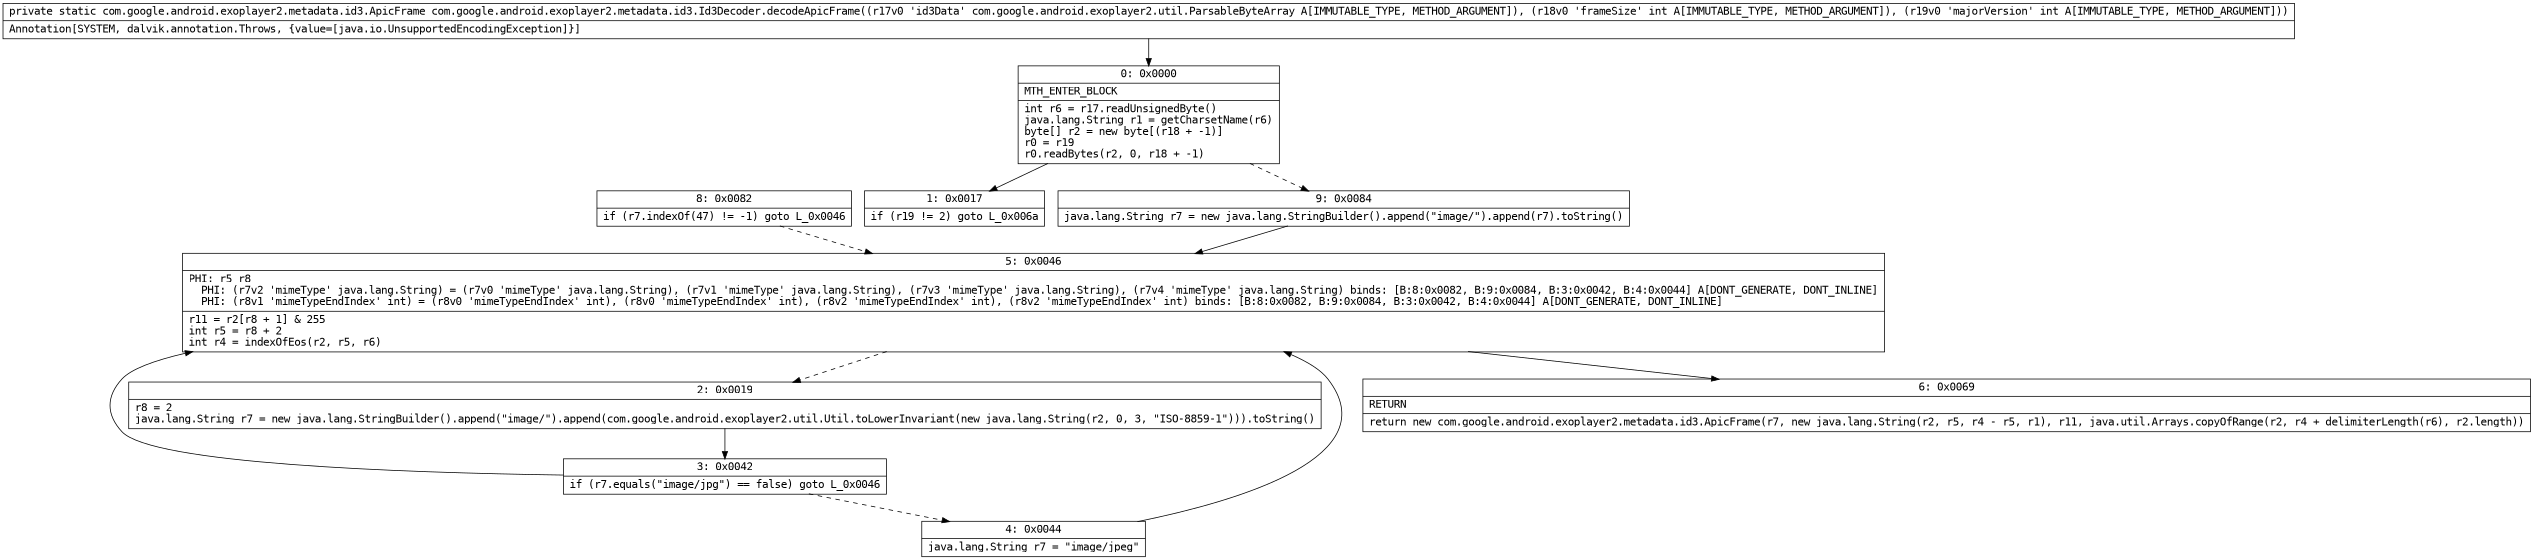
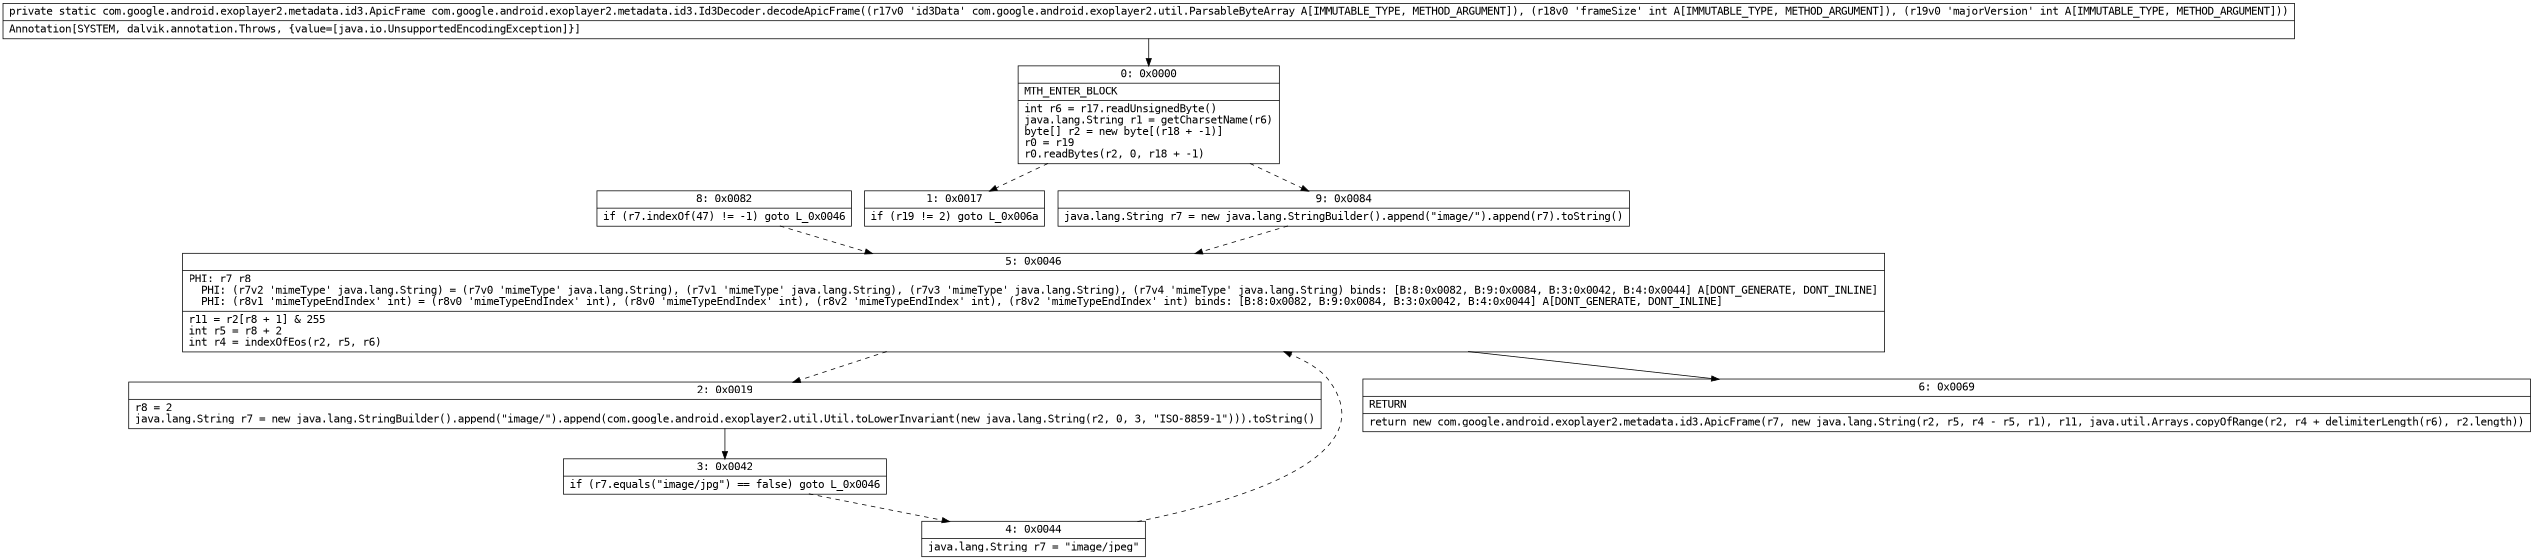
(1022, 176) -> (1022, 176)
(1245, 239) -> (1245, 239)
(223, 279) -> (223, 279)
(276, 463) -> none
(1292, 472) -> (1292, 472)
